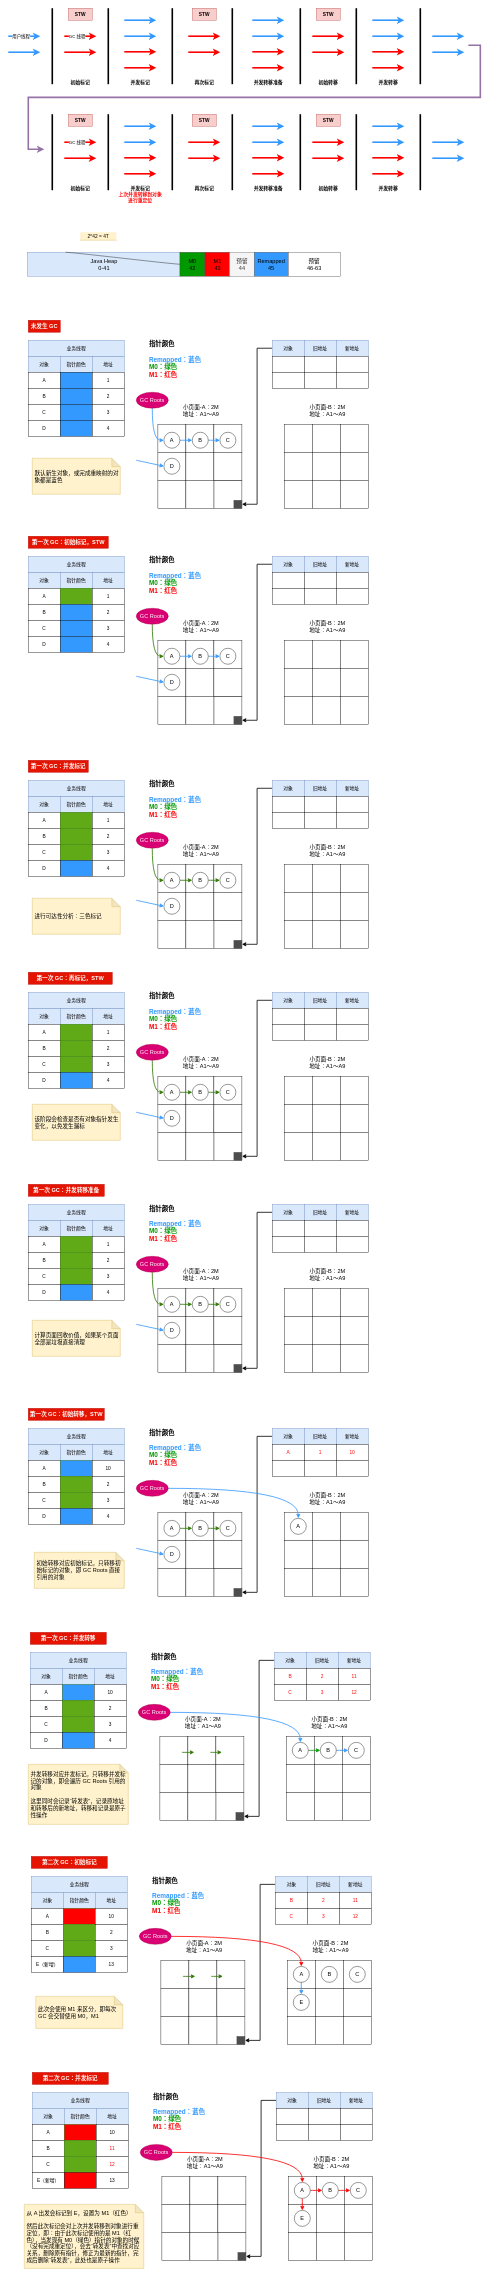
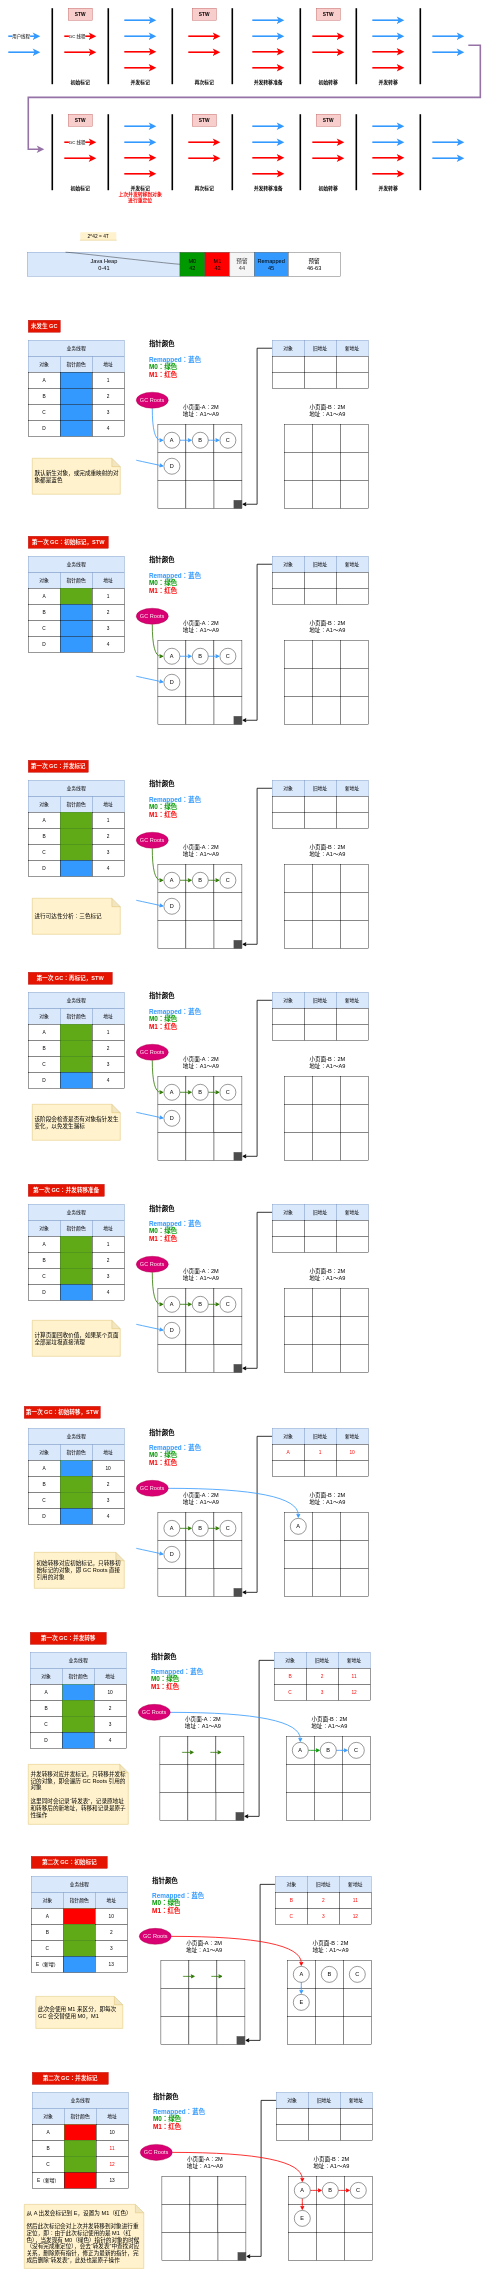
(66, 1414) -> (62, 1412)
